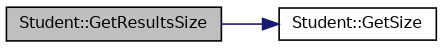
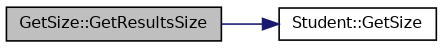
(114, 24) -> (114, 24)
